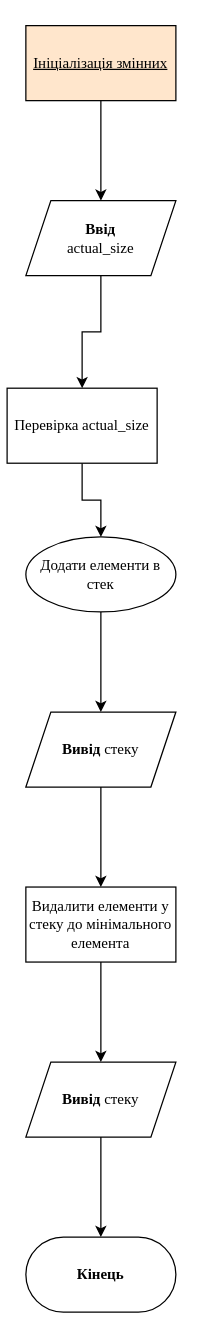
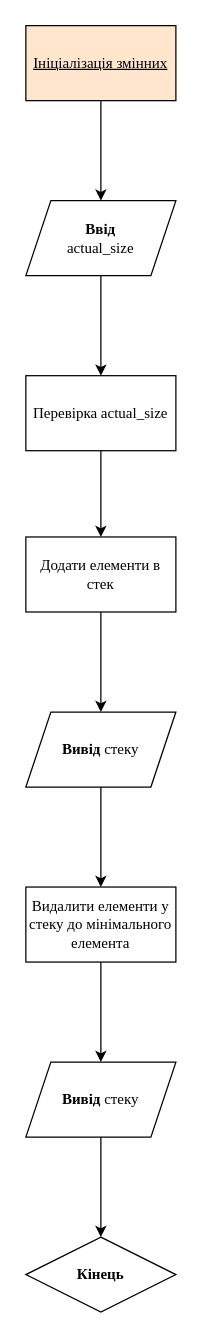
(82, 426) -> (101, 413)
(101, 574) -> (101, 574)
(101, 1274) -> (101, 1274)
